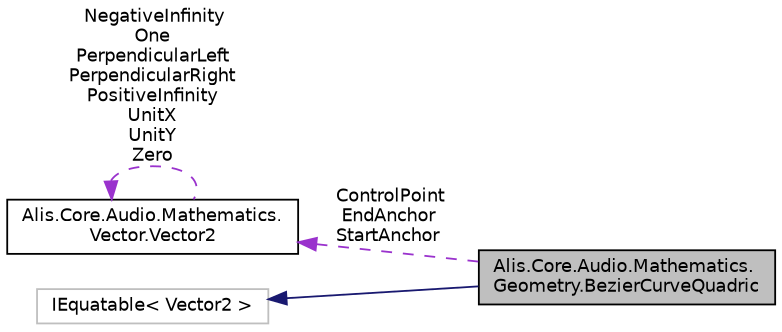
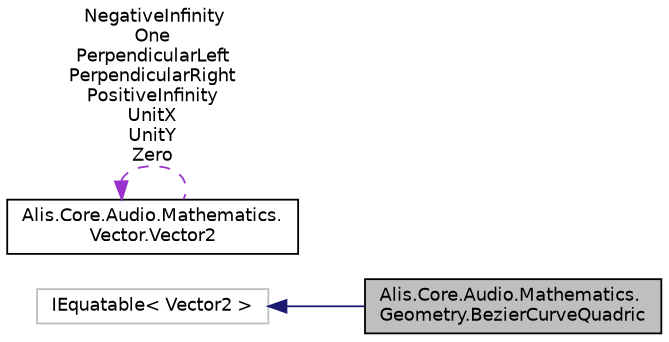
(397, 253) -> none
